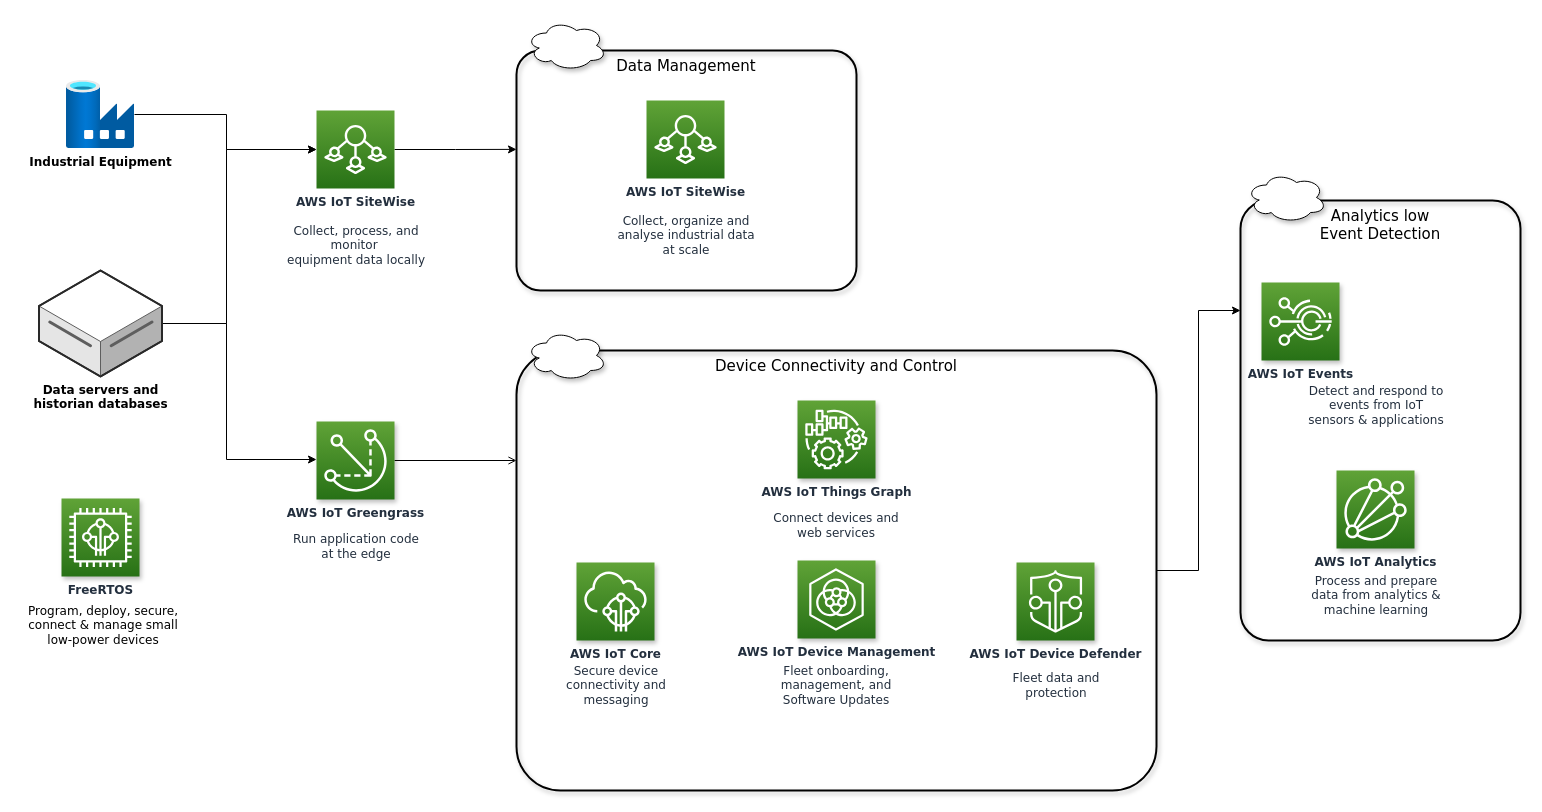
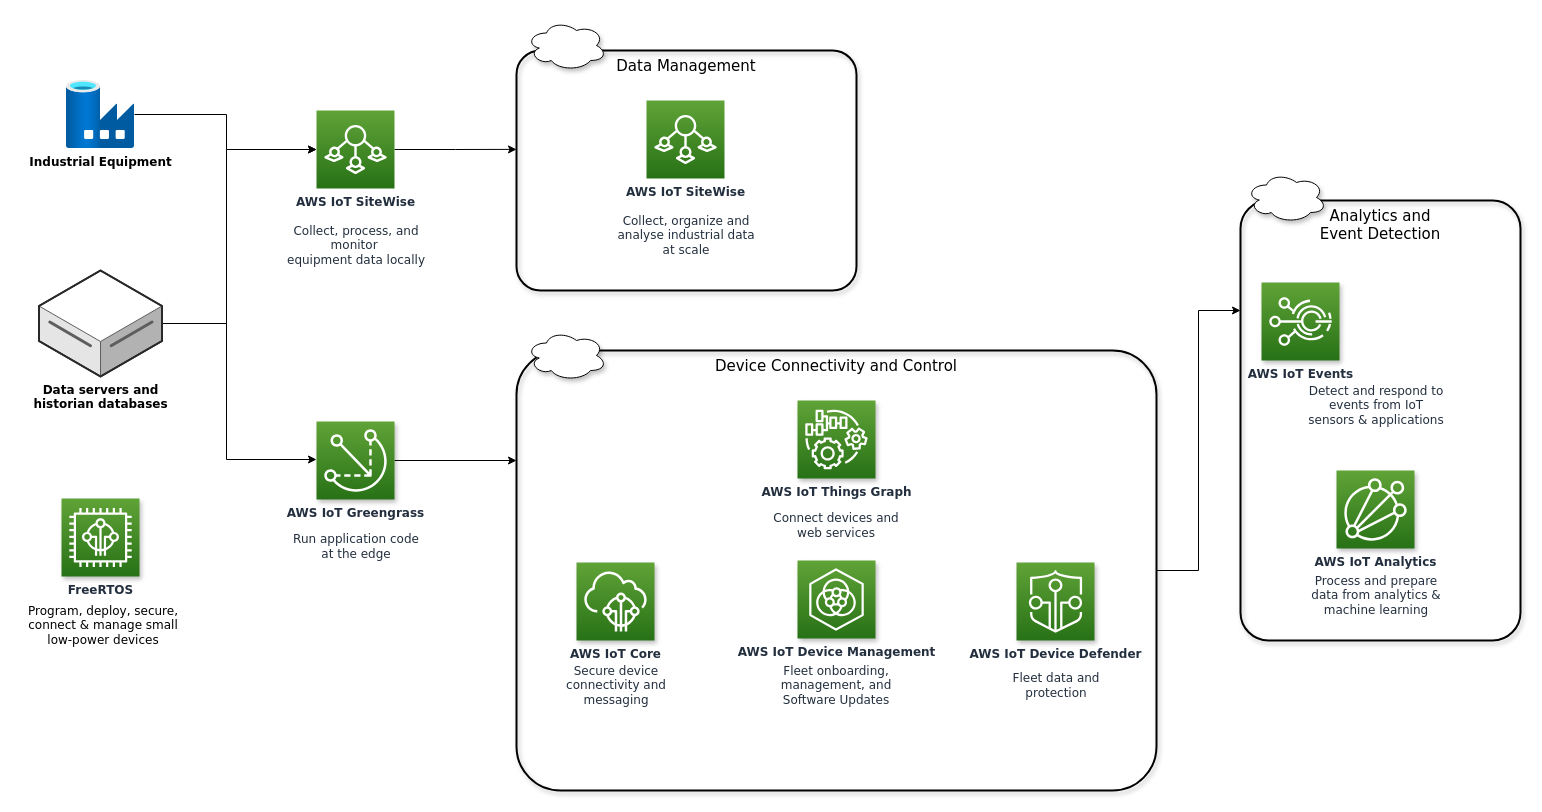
(1380, 216) -> (1380, 216)
(510, 461) -> (508, 461)
